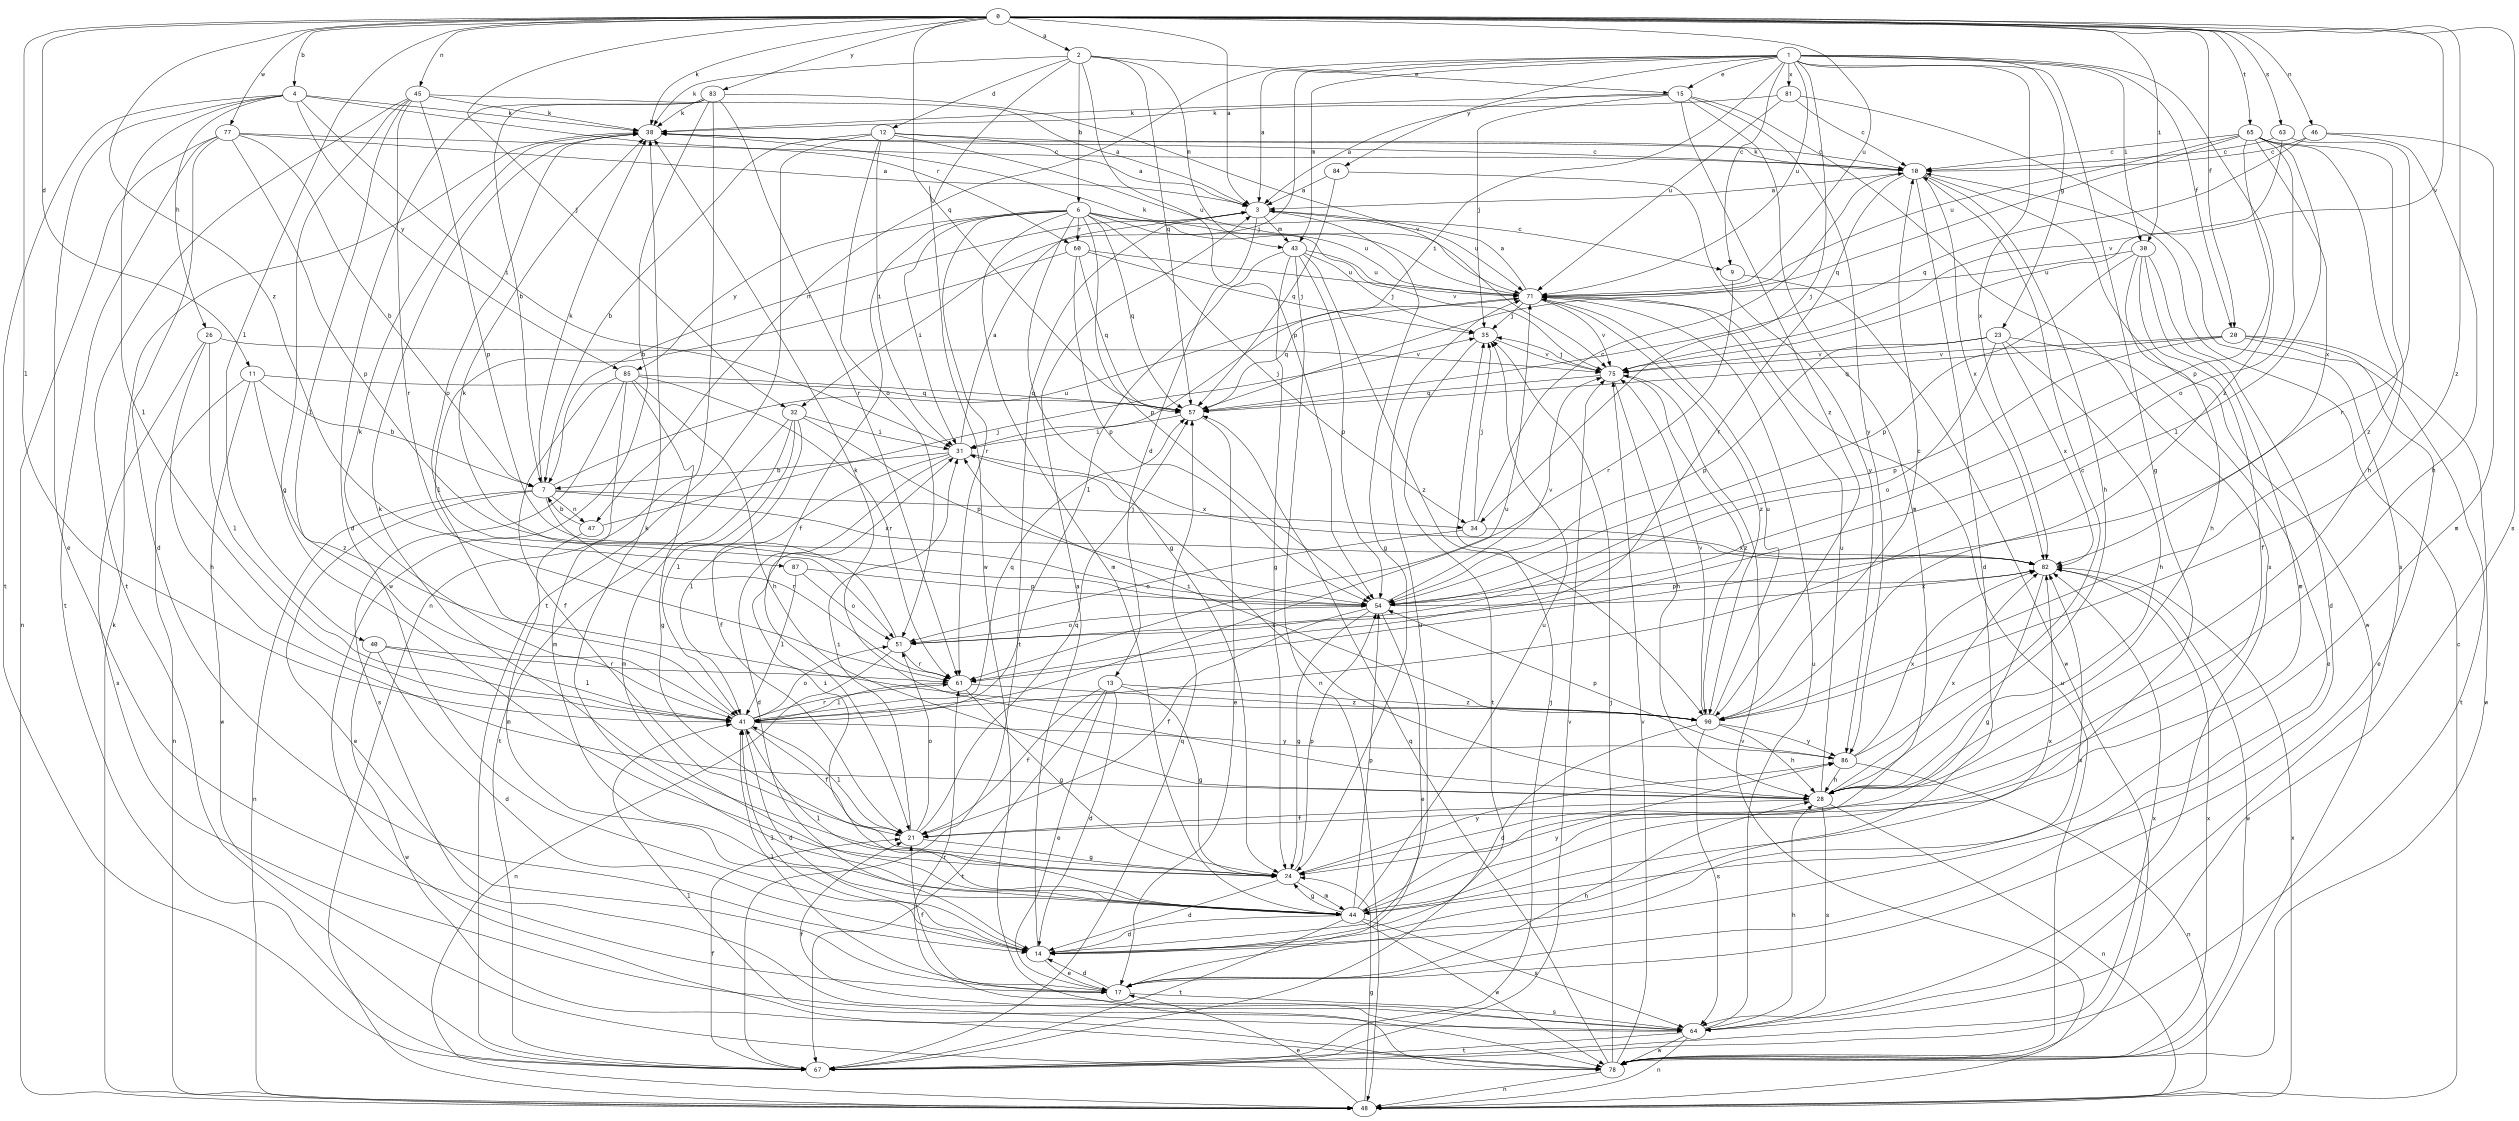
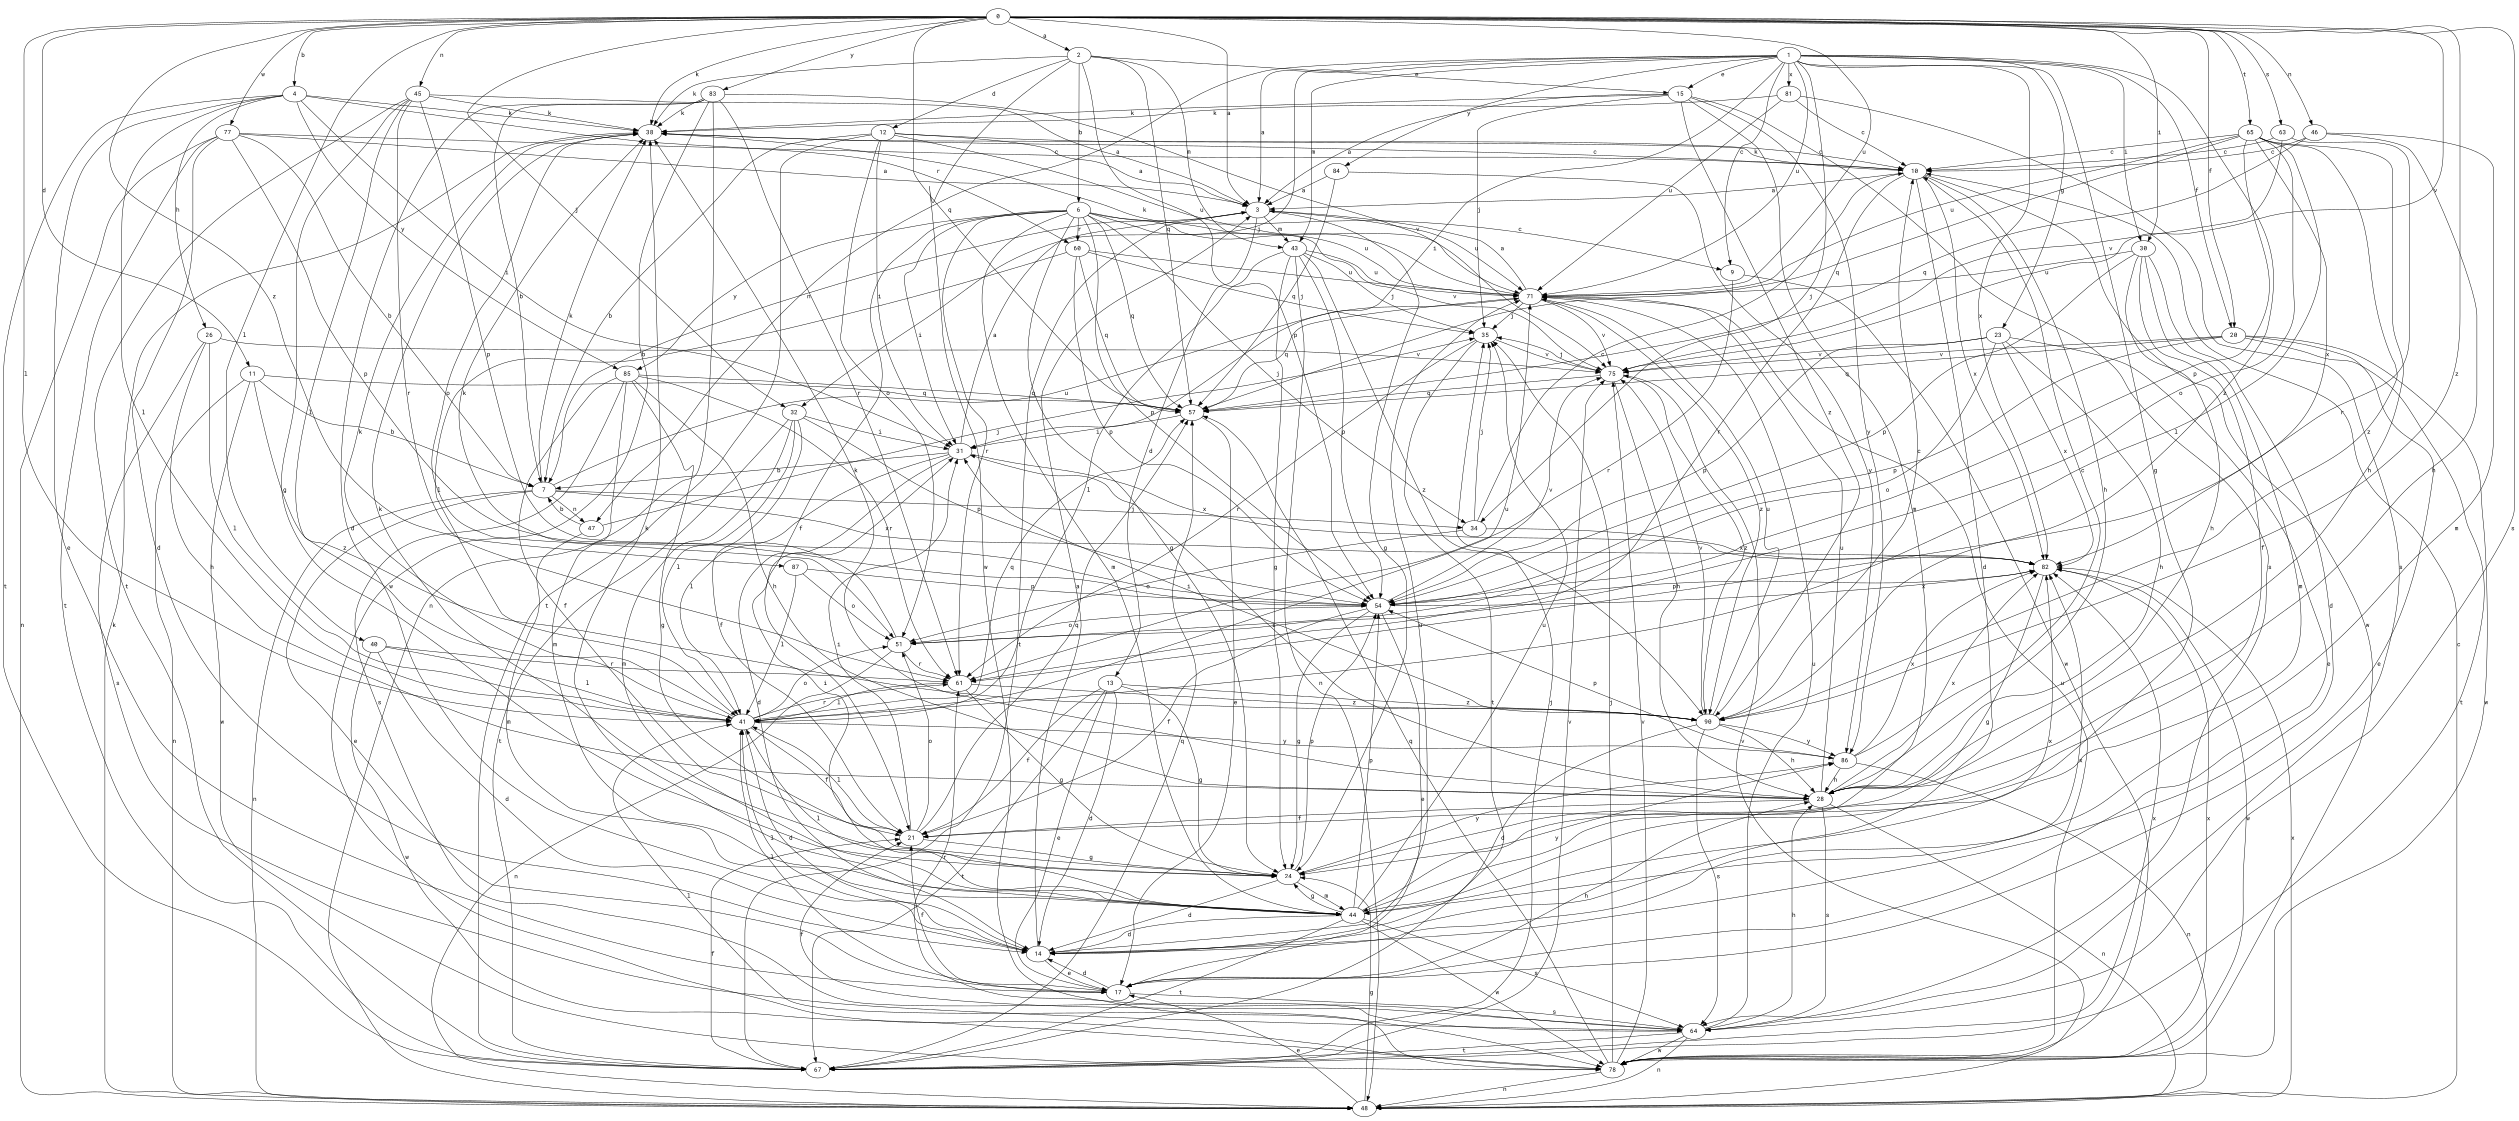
(744, 577) -> (1227, 513)
